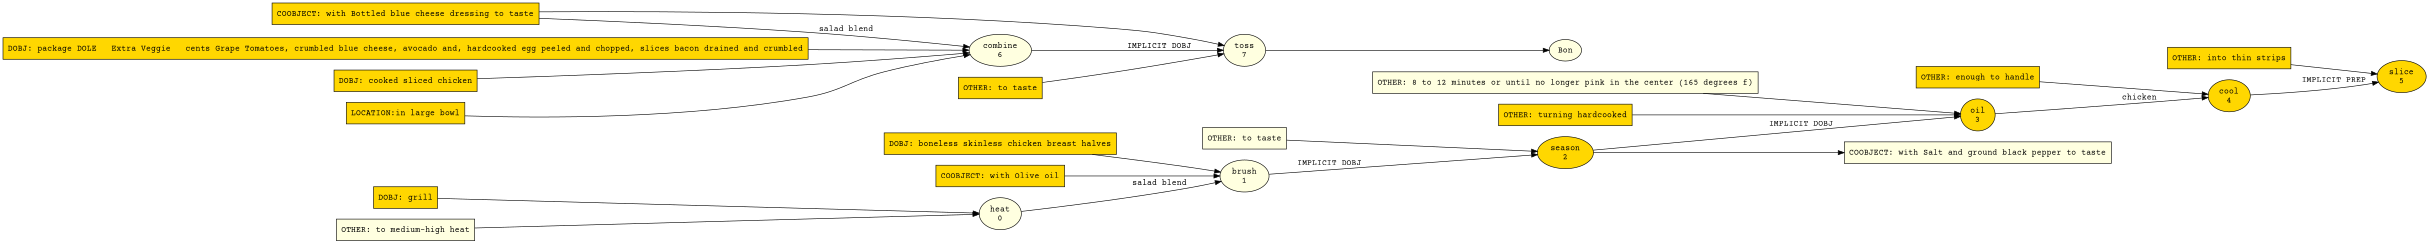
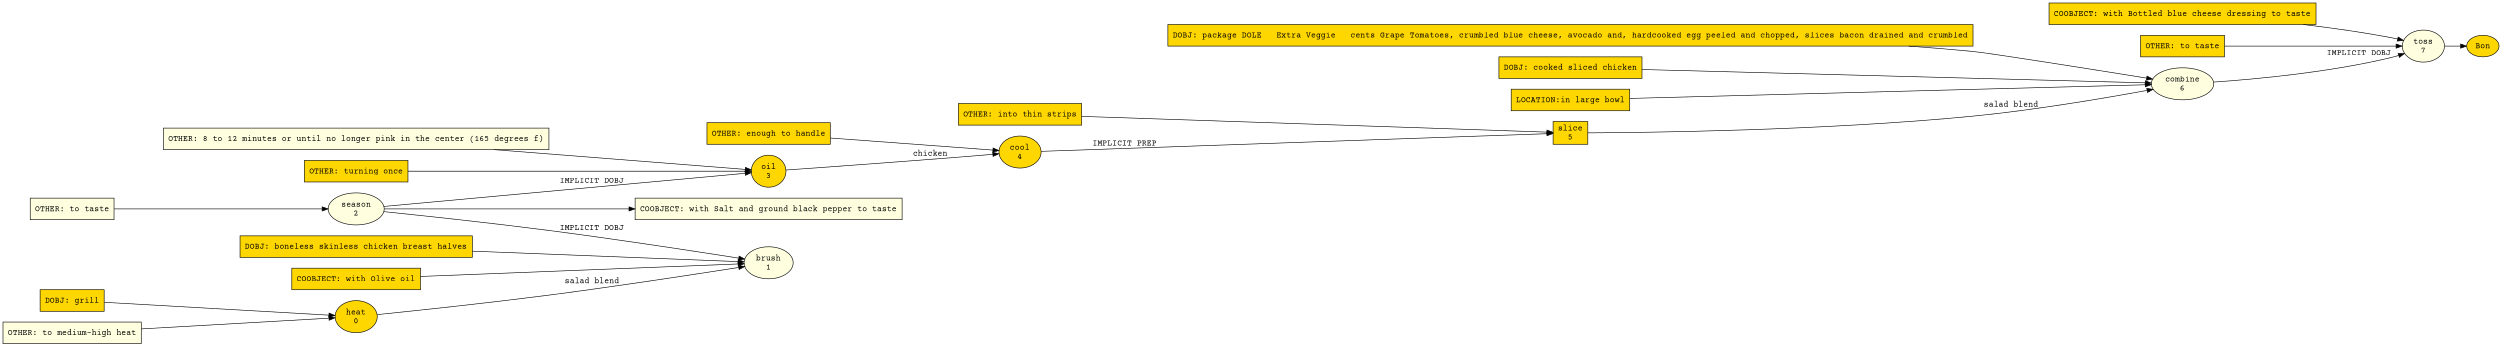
(752, 29) -> (1868, 124)
(1565, 50) -> (2483, 46)
(2402, 77) -> (1570, 133)
(1565, 115) -> (356, 171)
(1565, 153) -> (356, 209)
(1400, 165) -> (562, 232)
(1000, 214) -> (356, 317)
